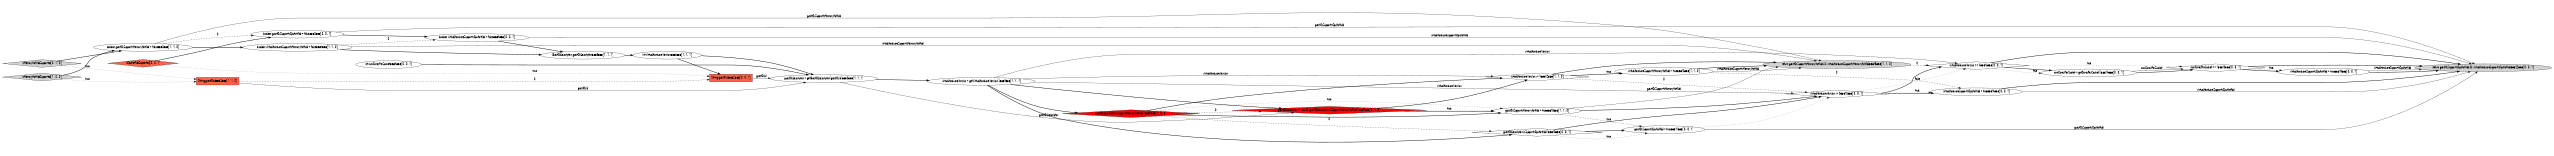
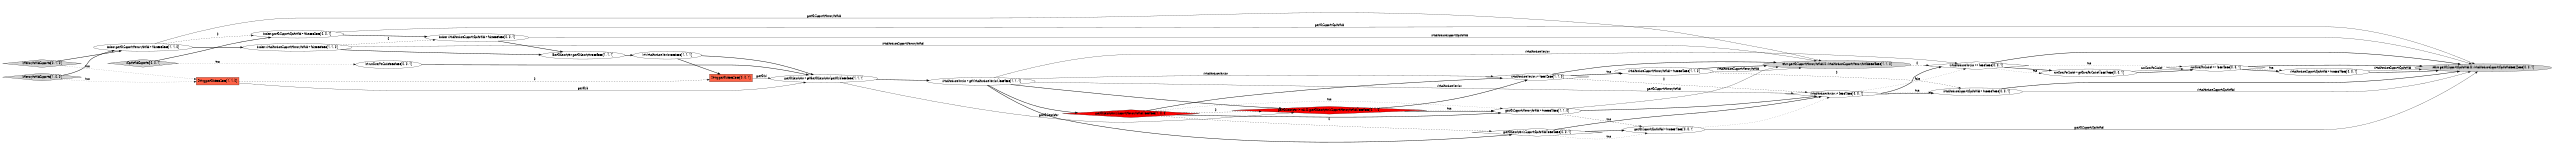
(143, 63) -> (143, 63)
(434, 73) -> (265, 64)
